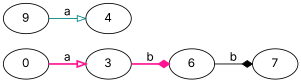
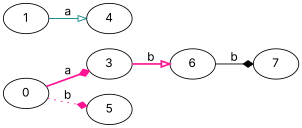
(26, 19) -> (26, 19)
(63, 64) -> (63, 80)
(145, 64) -> (147, 64)
none -> (109, 109)
